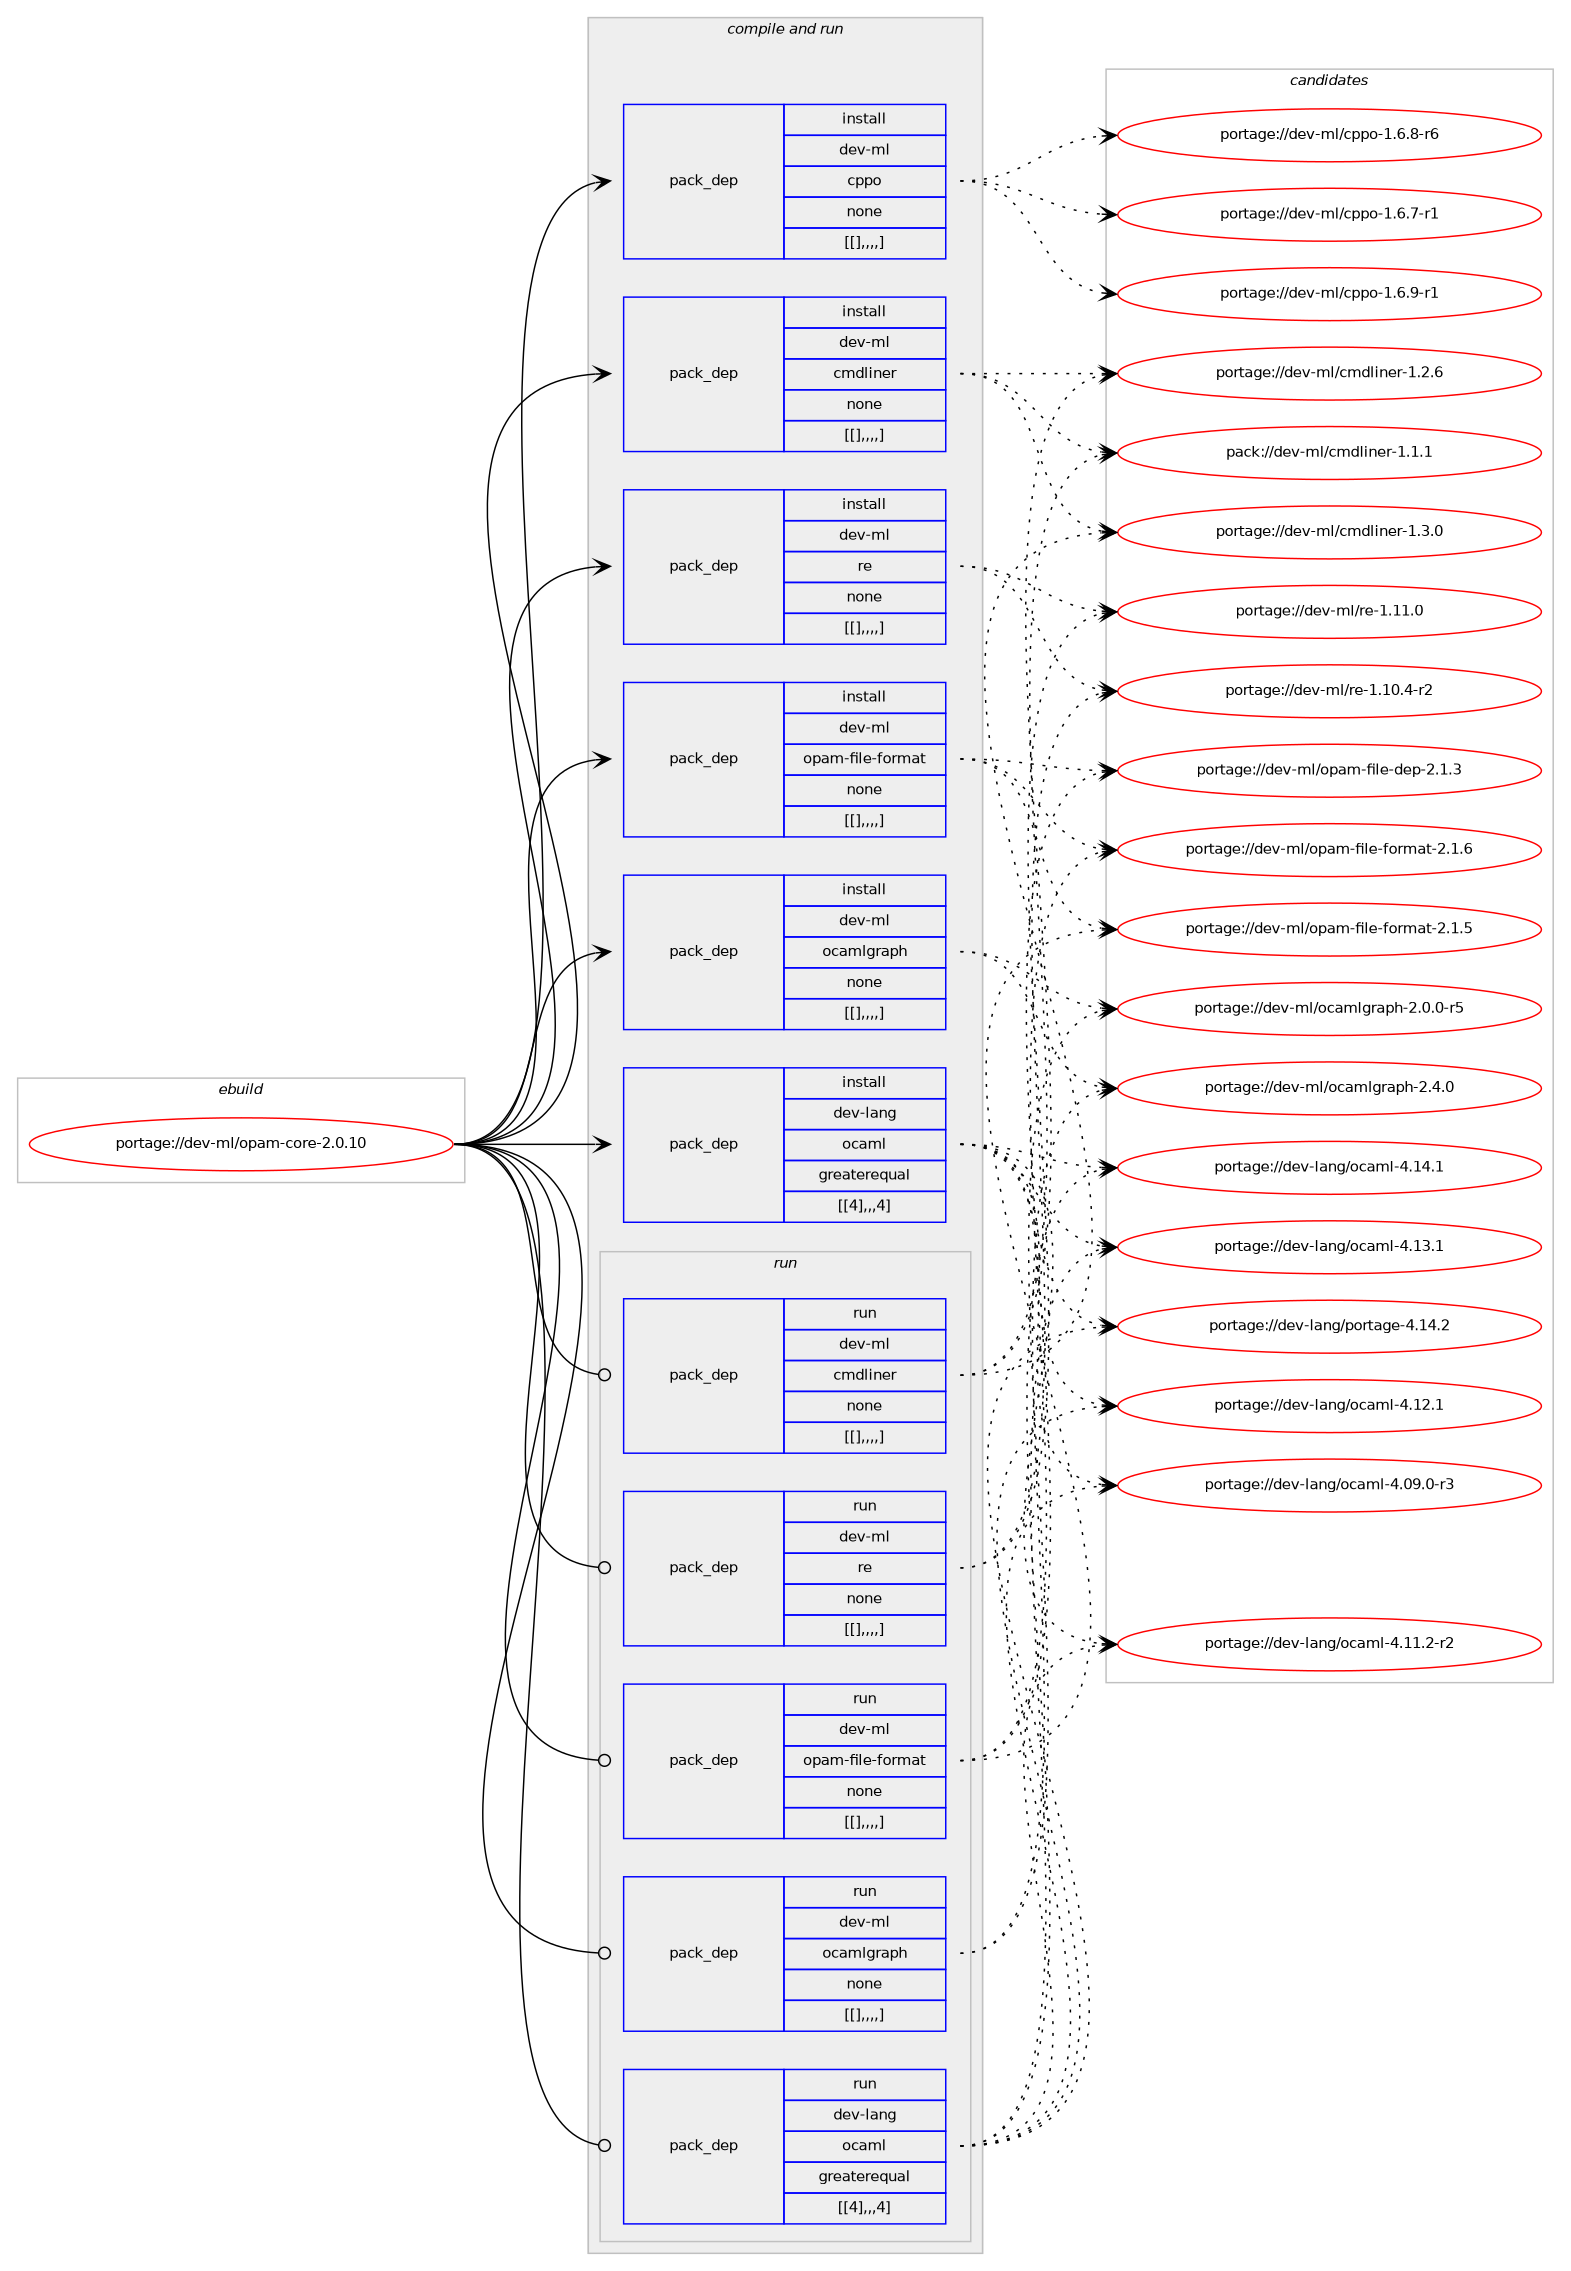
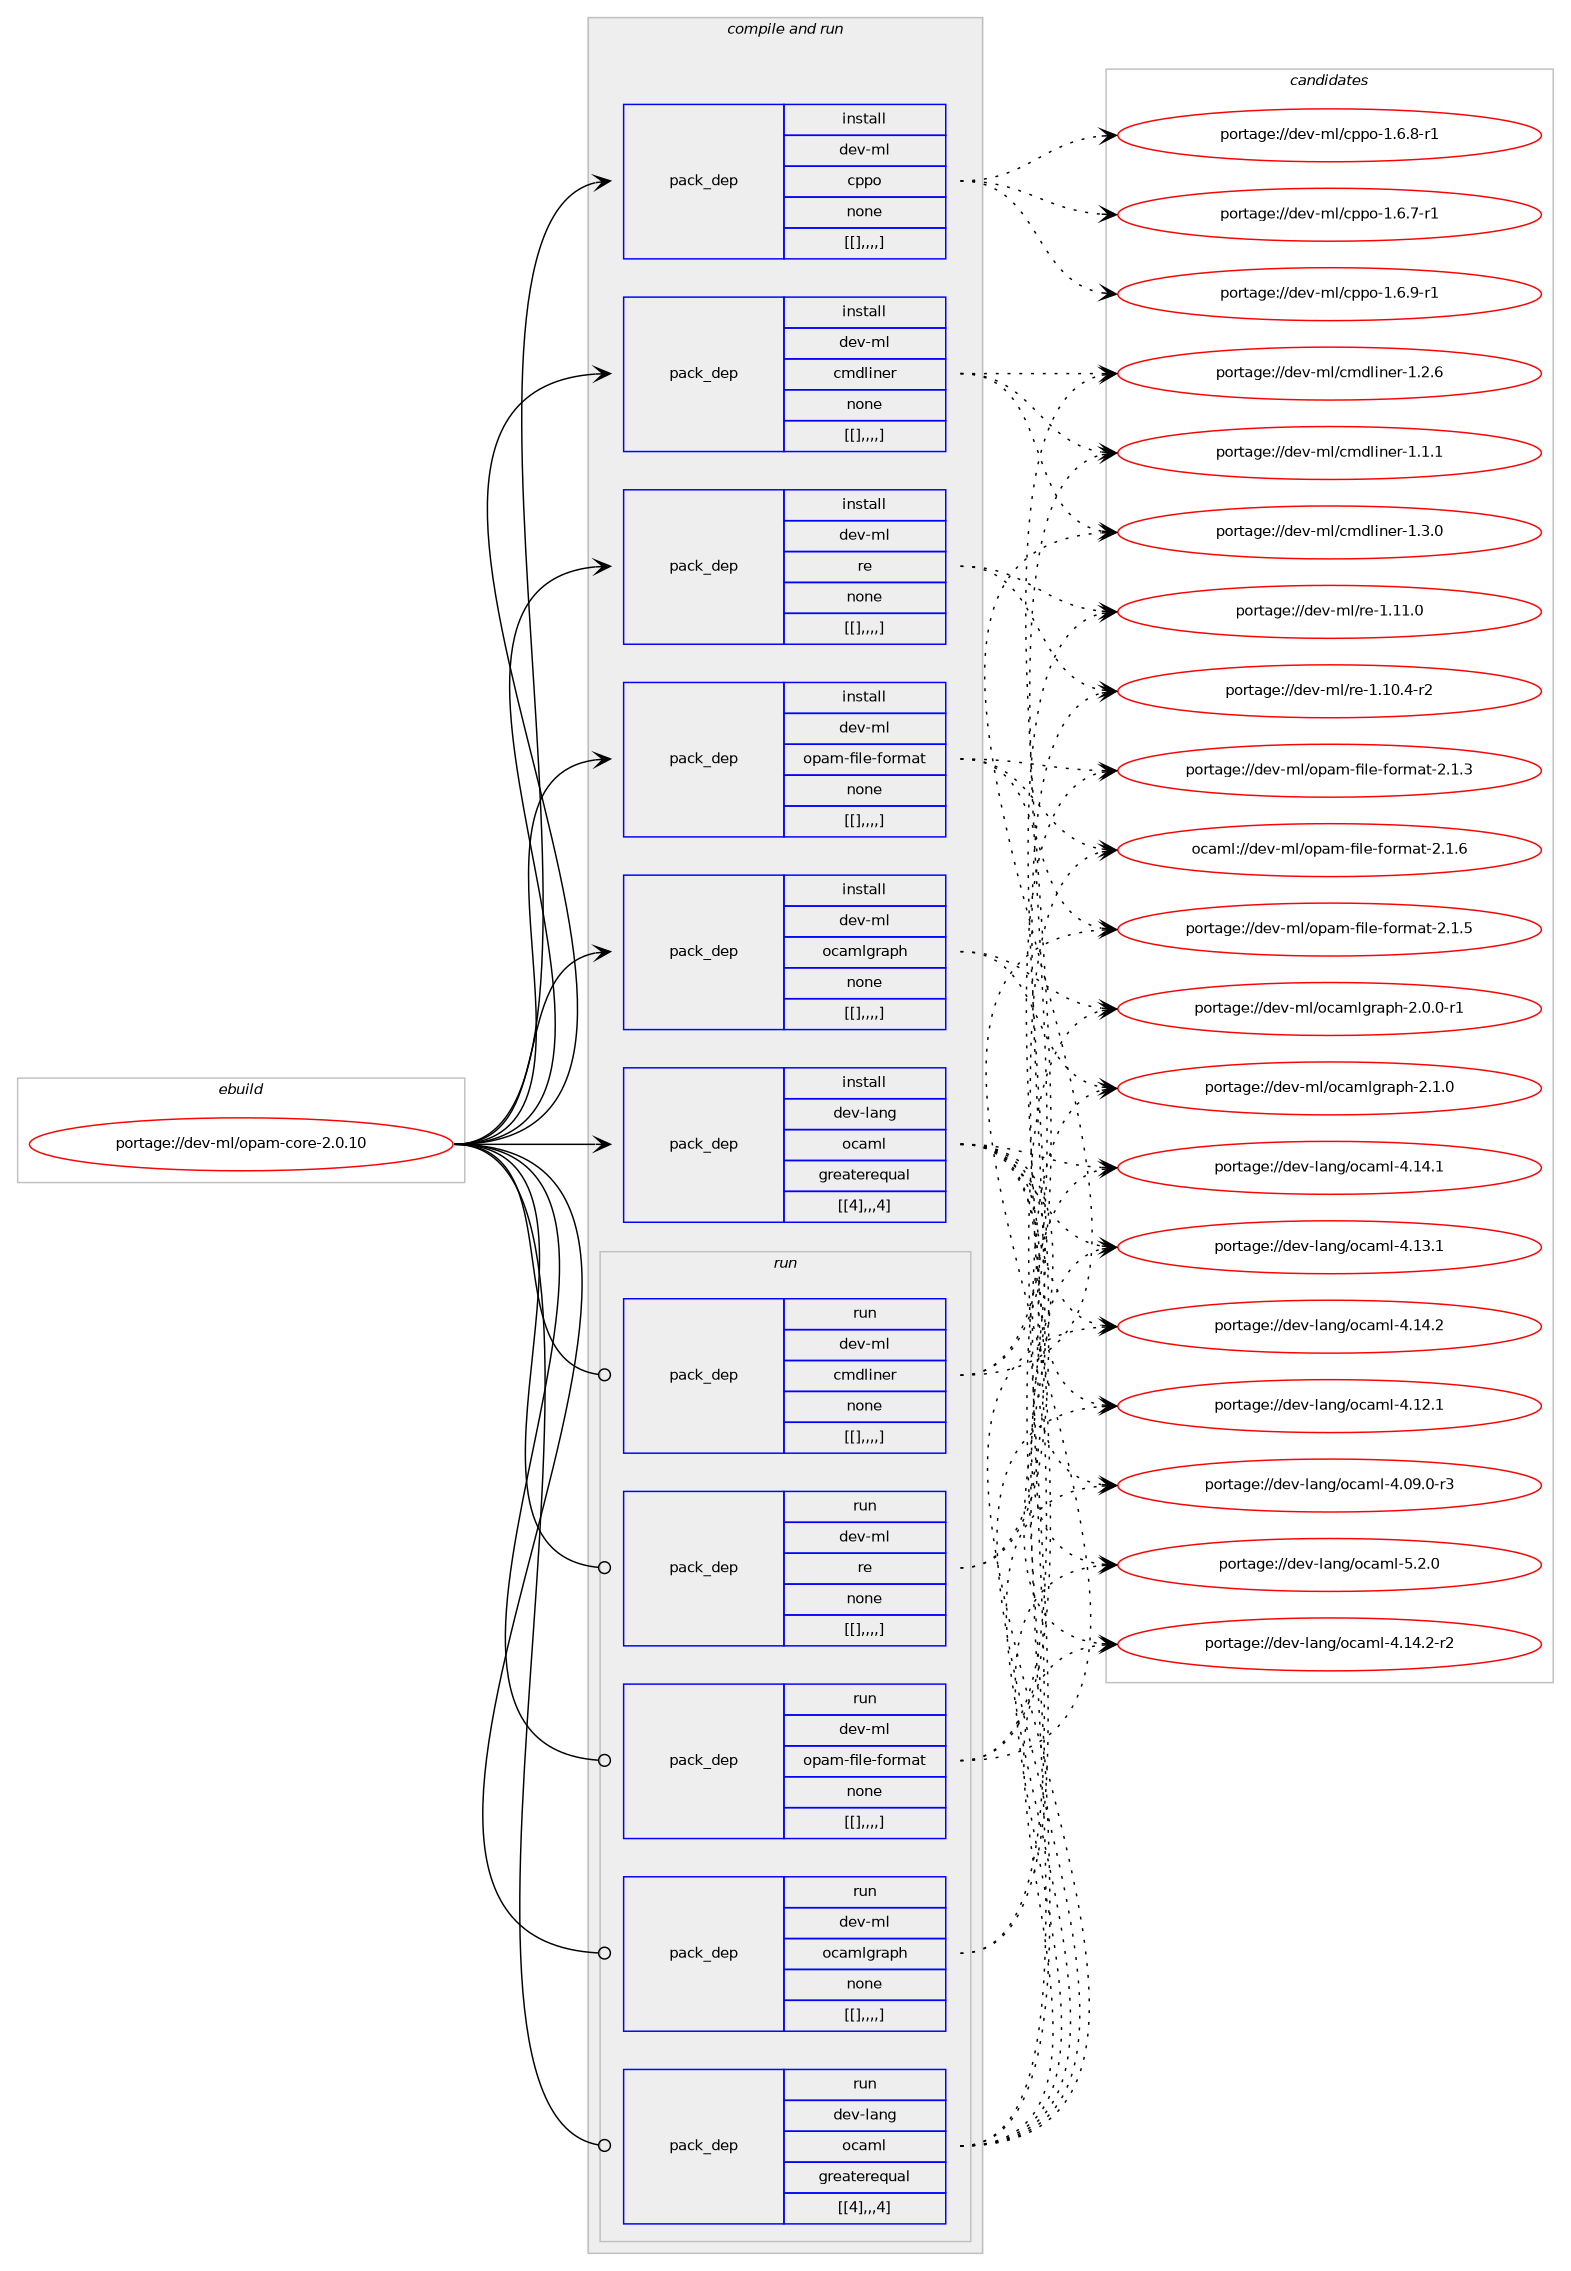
(1330, 135) -> (1330, 135)
(1330, 453) -> (1330, 453)
(1330, 771) -> (1330, 771)
(1330, 850) -> (1330, 850)
(1330, 1009) -> (1330, 1009)
(1330, 1088) -> (1330, 1088)
(1330, 1327) -> (1330, 1327)
none -> (1330, 1565)
(1330, 1644) -> (1330, 1644)
